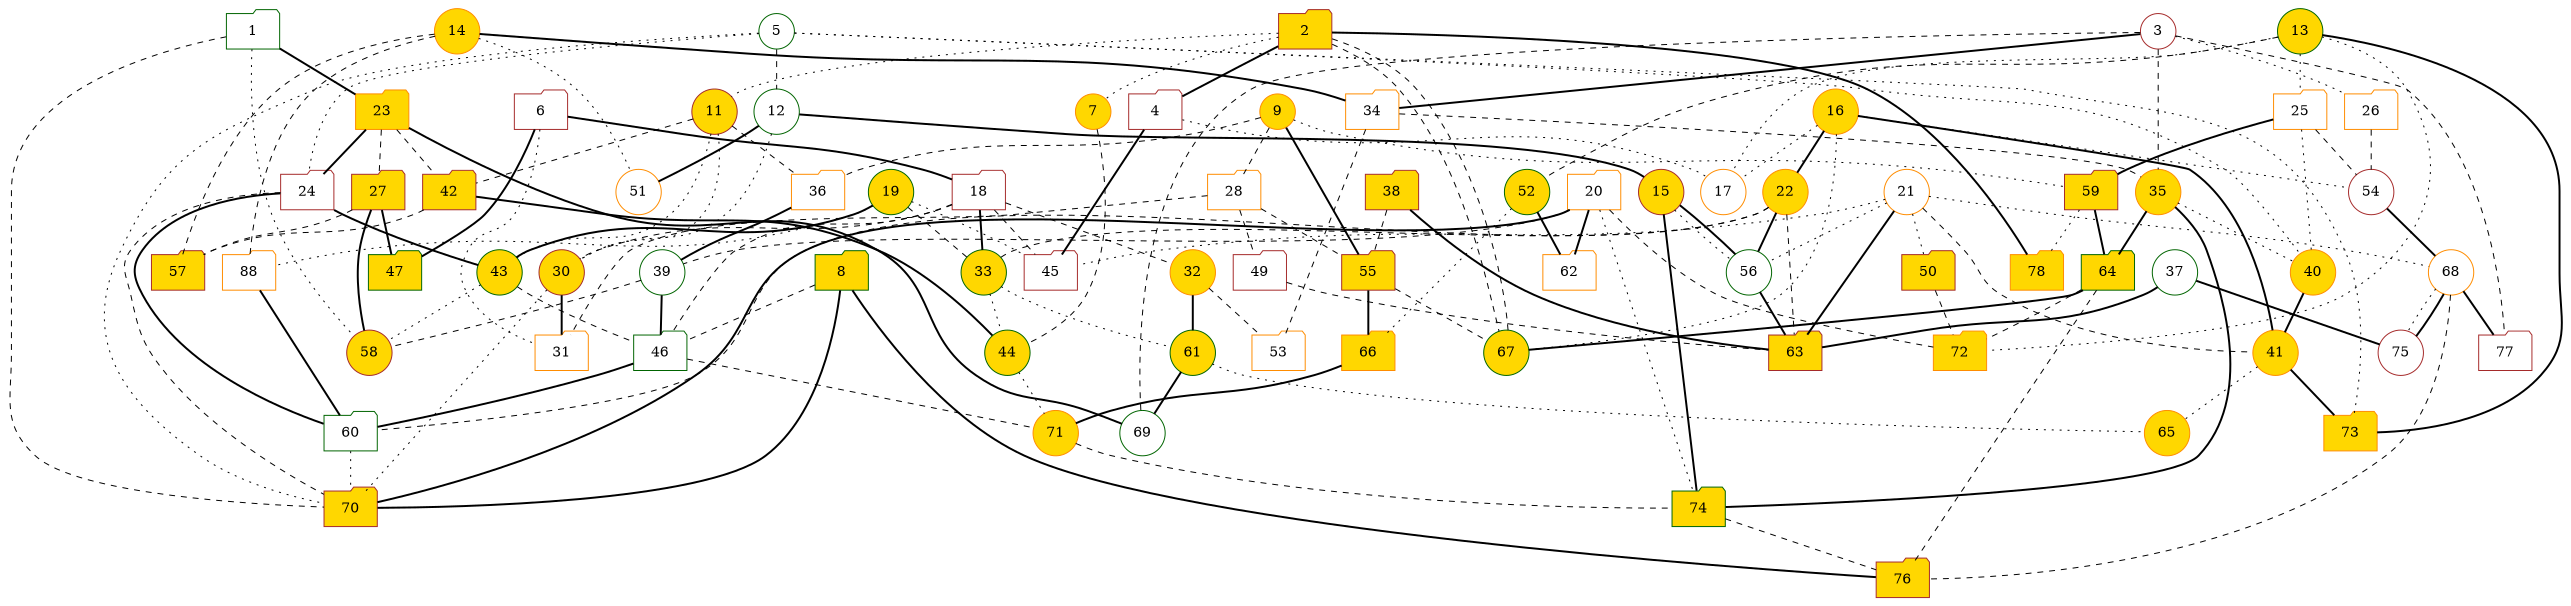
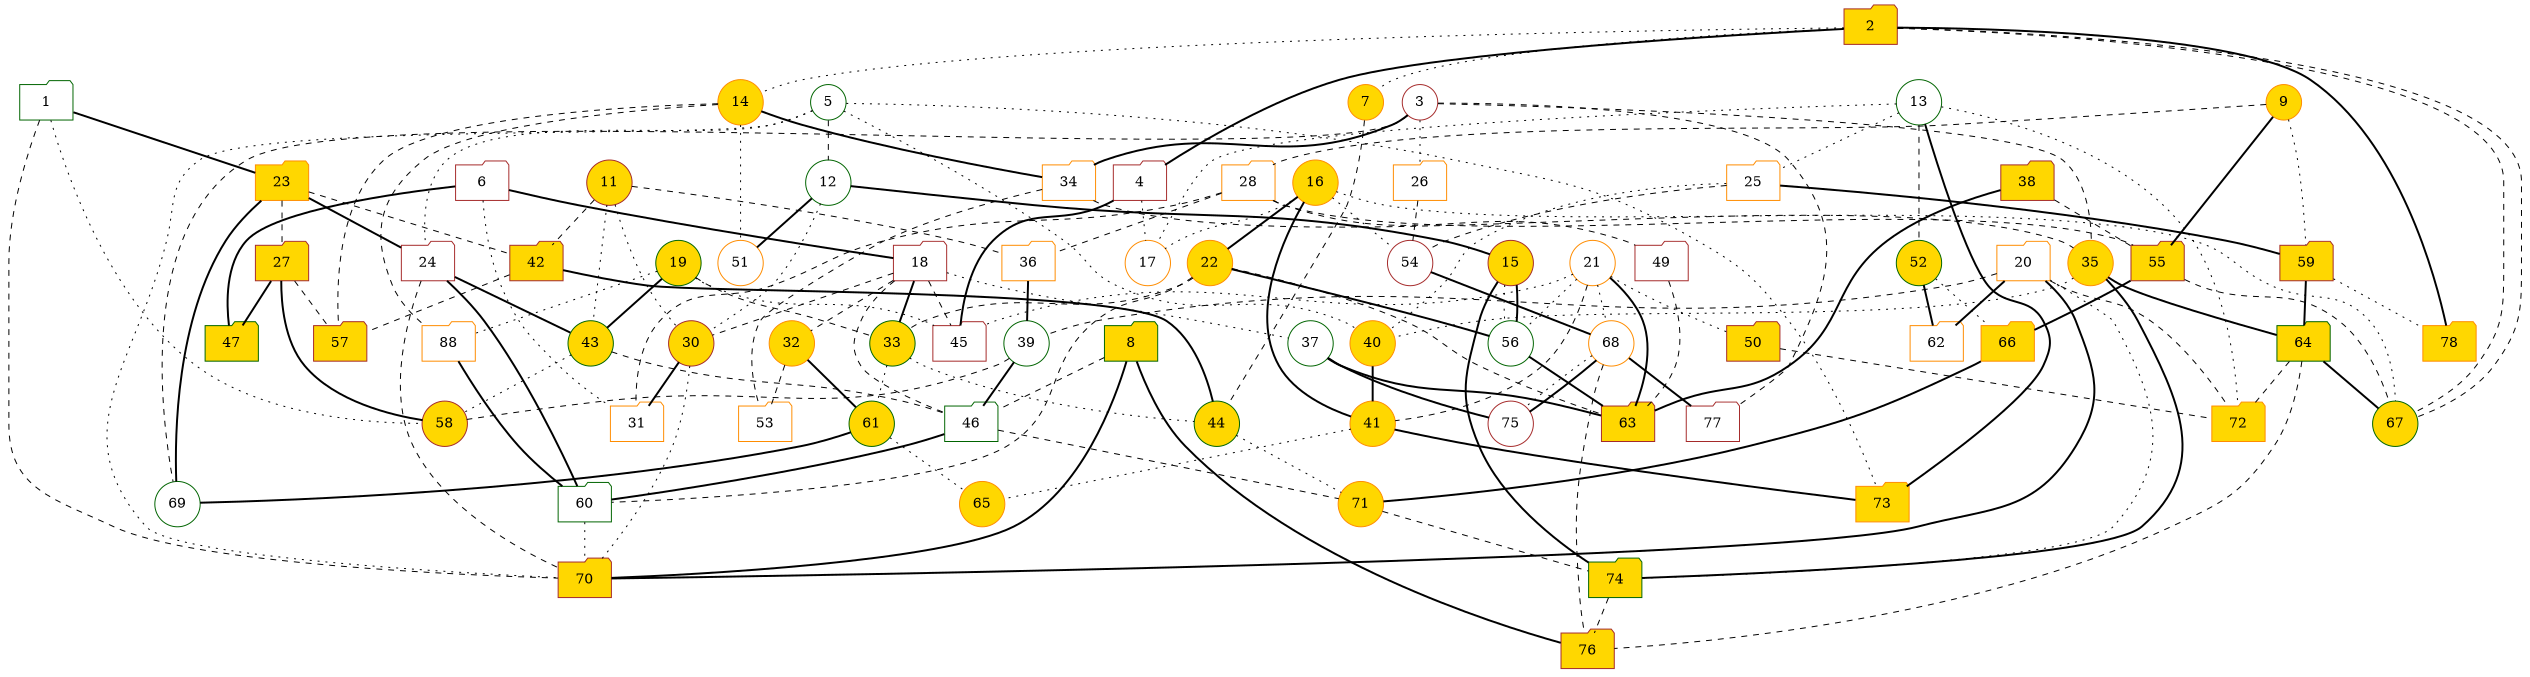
(2300, 31) -> (1919, 102)
(1003, 50) -> (1301, 41)
(1052, 145) -> (1134, 224)
none -> (1177, 317)
